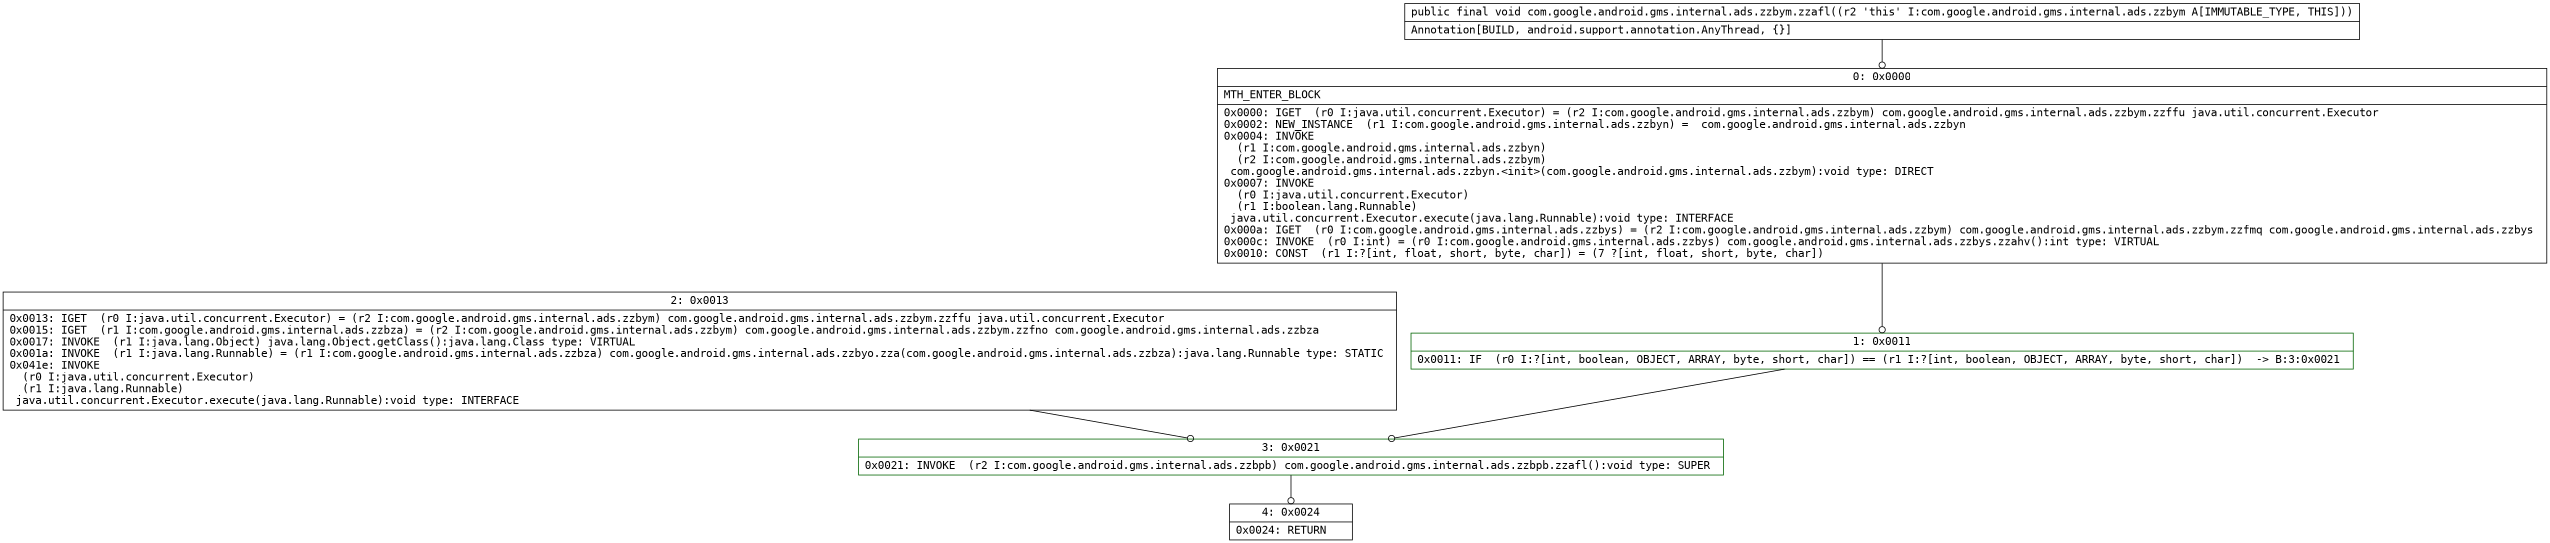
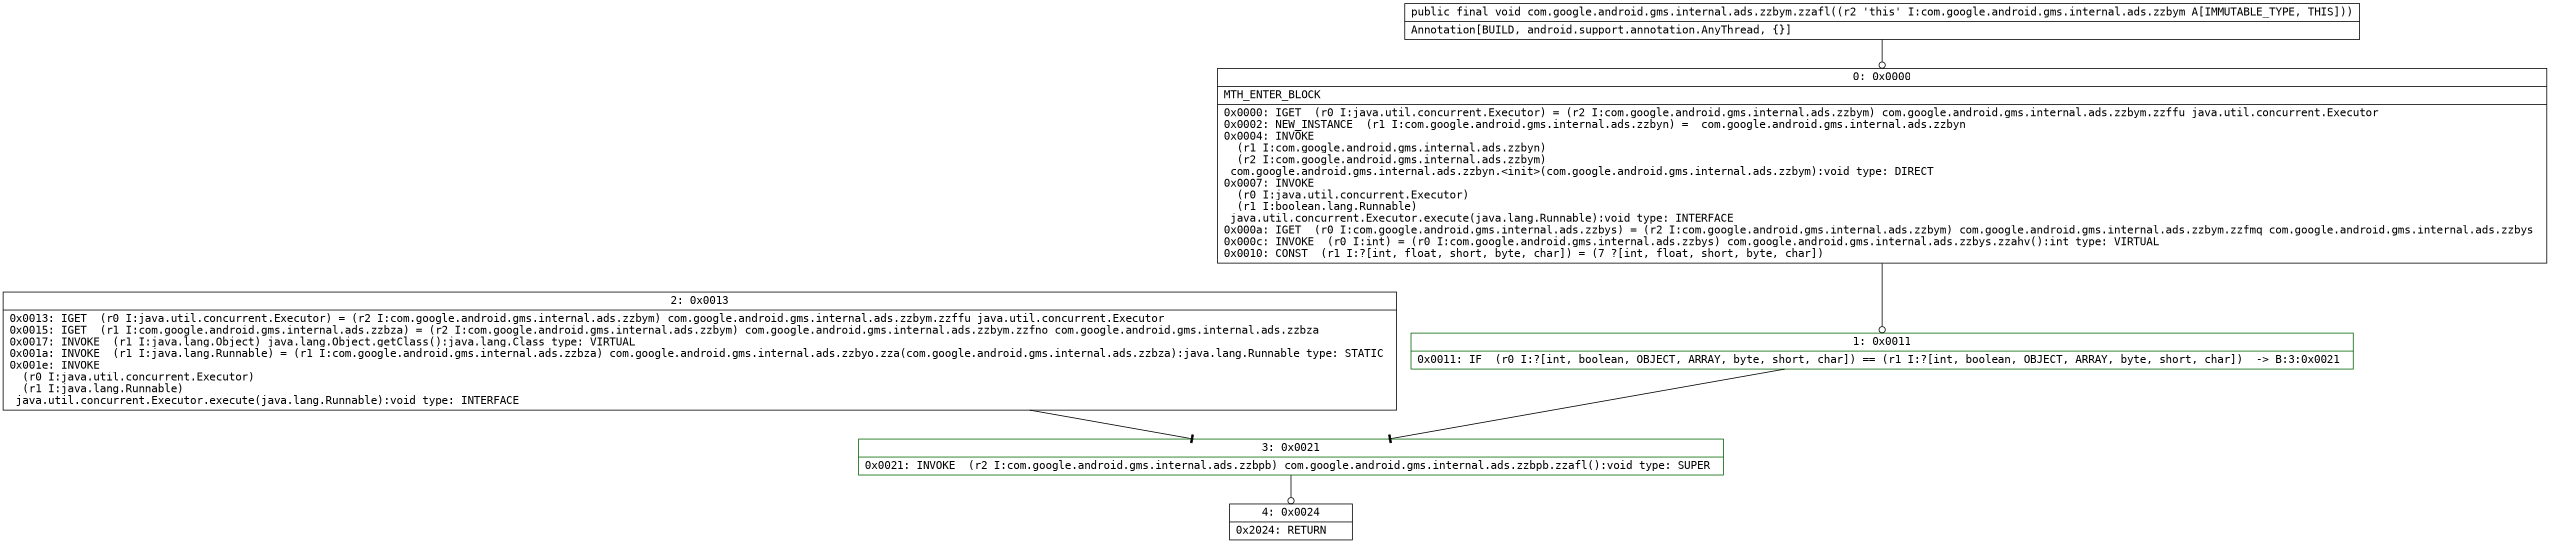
(61, 366) -> (61, 366)
(1590, 404) -> (1588, 404)
(1108, 424) -> (1110, 424)
(1291, 531) -> (1291, 531)
